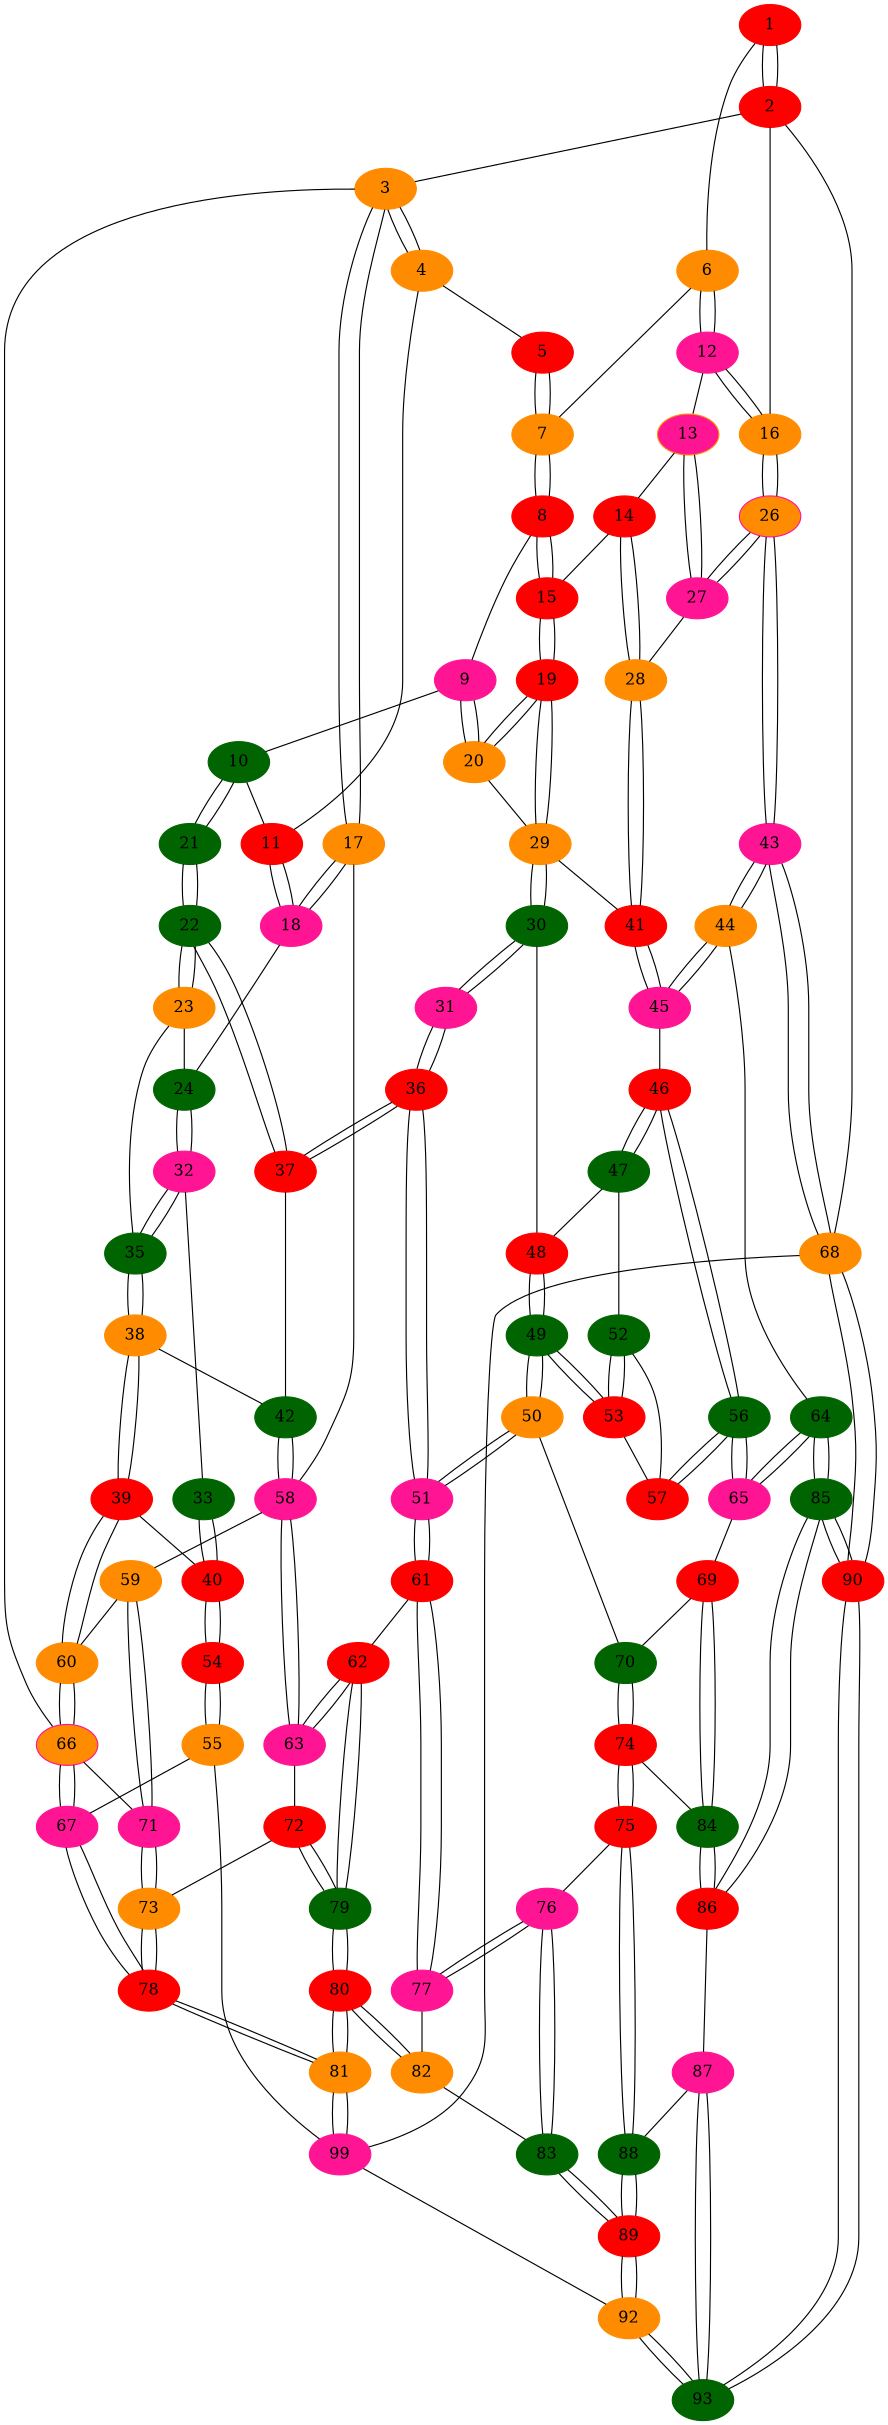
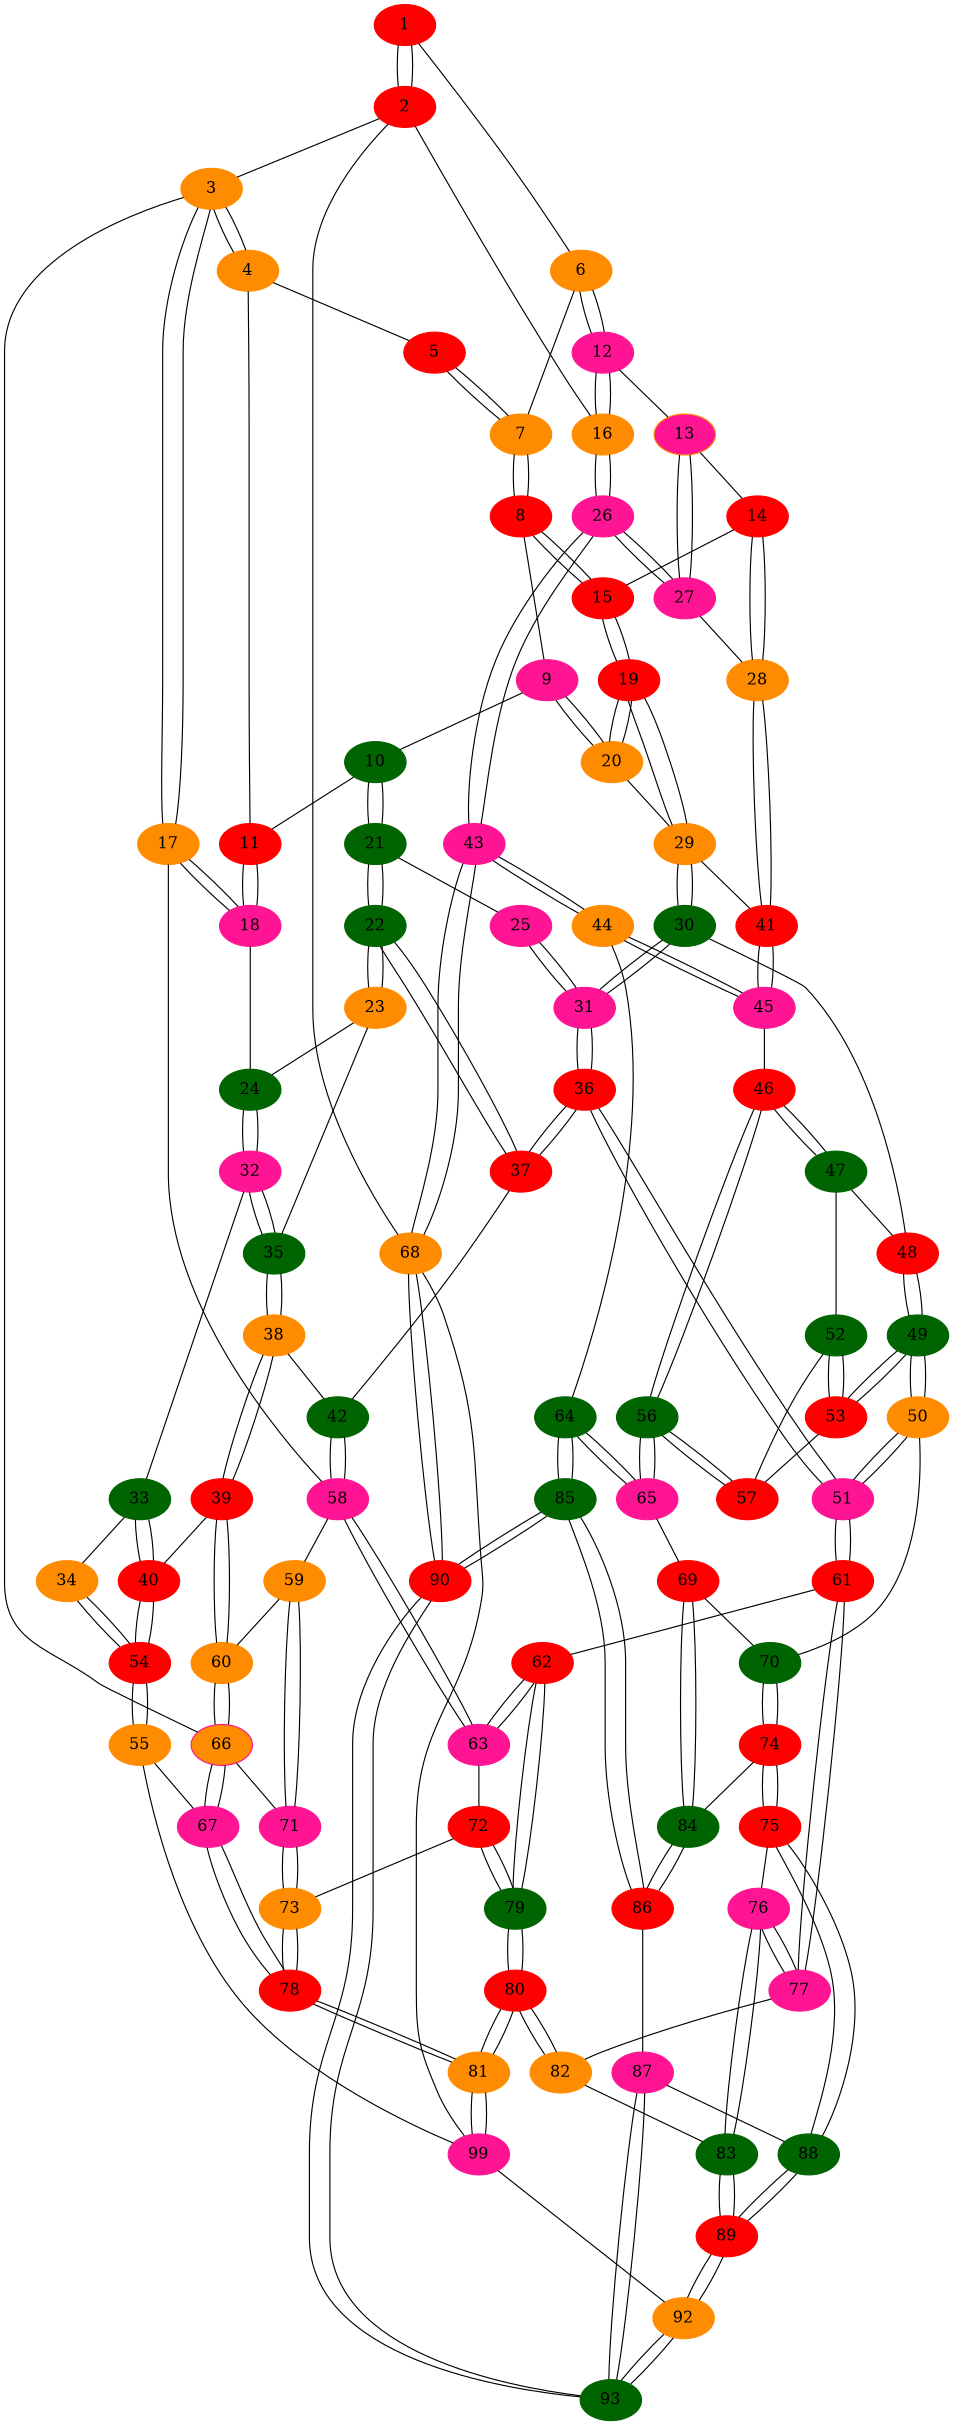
(770, 516) -> (603, 516)
none -> (521, 926)
none -> (67, 1581)
